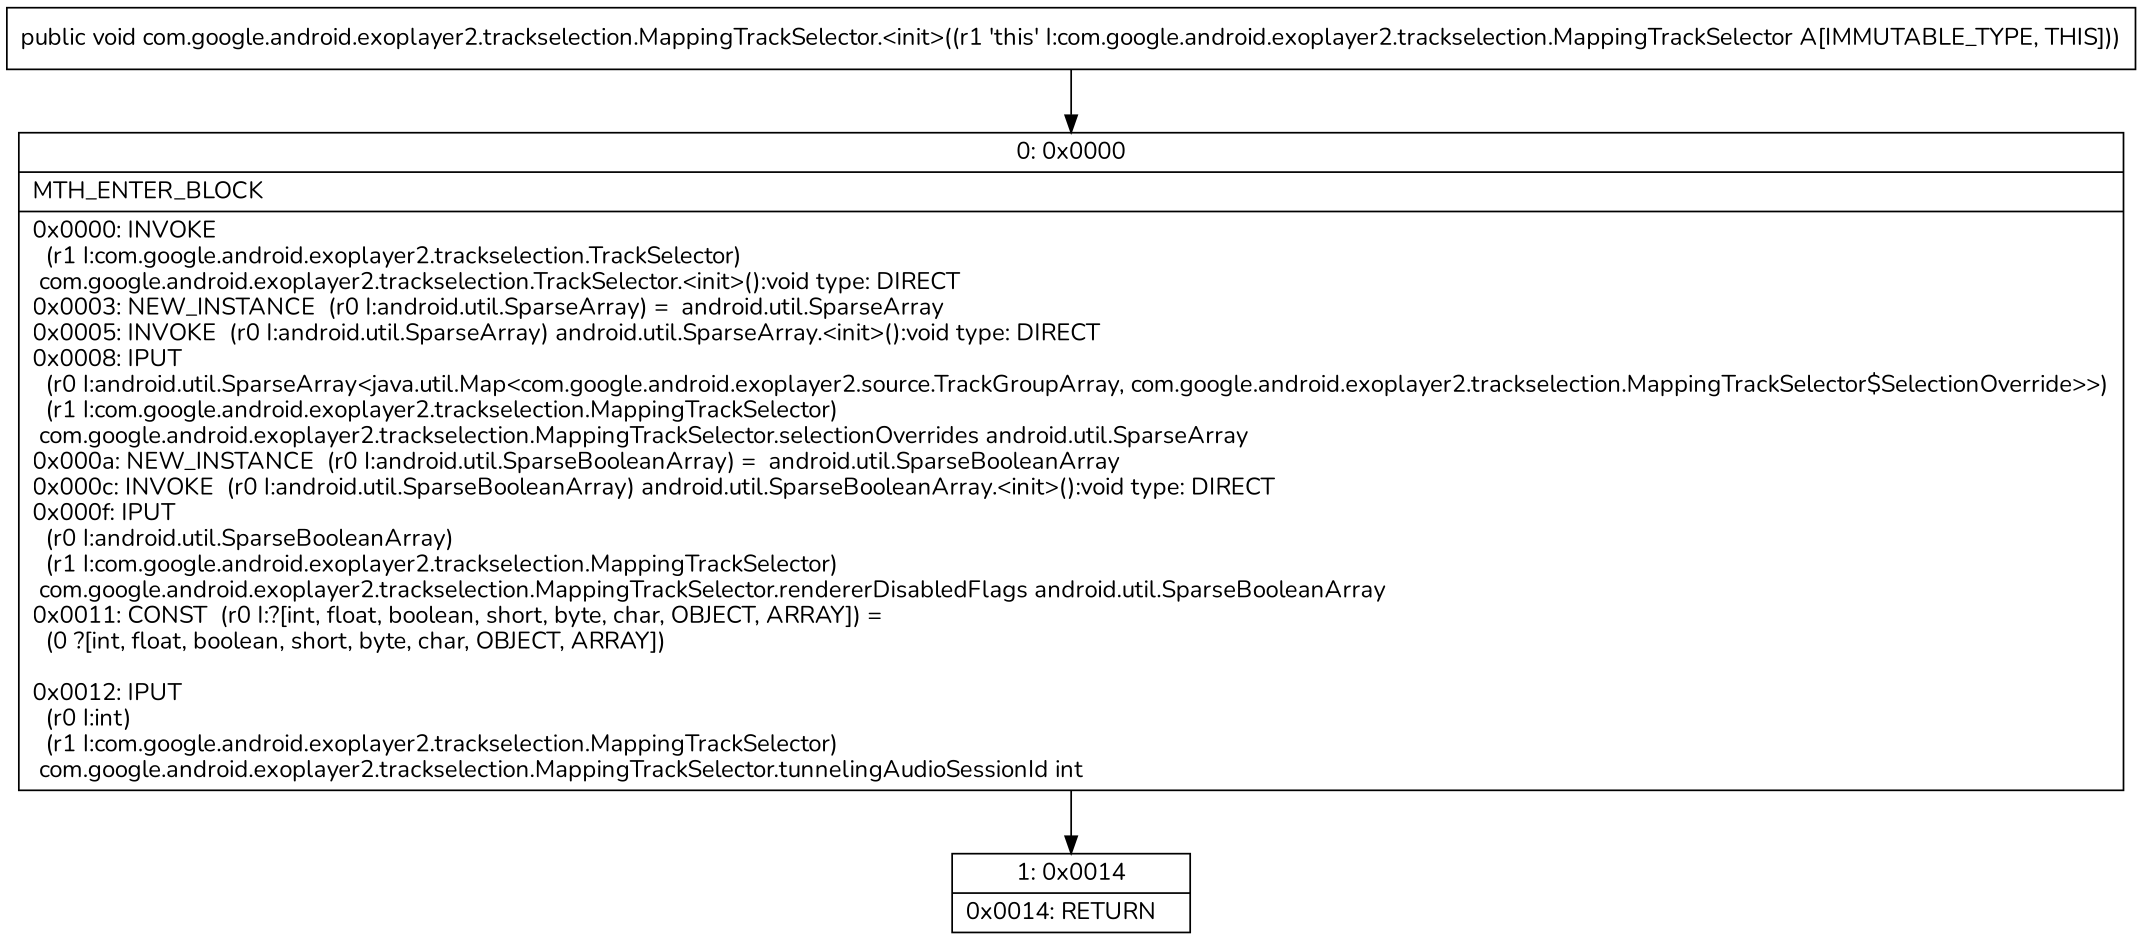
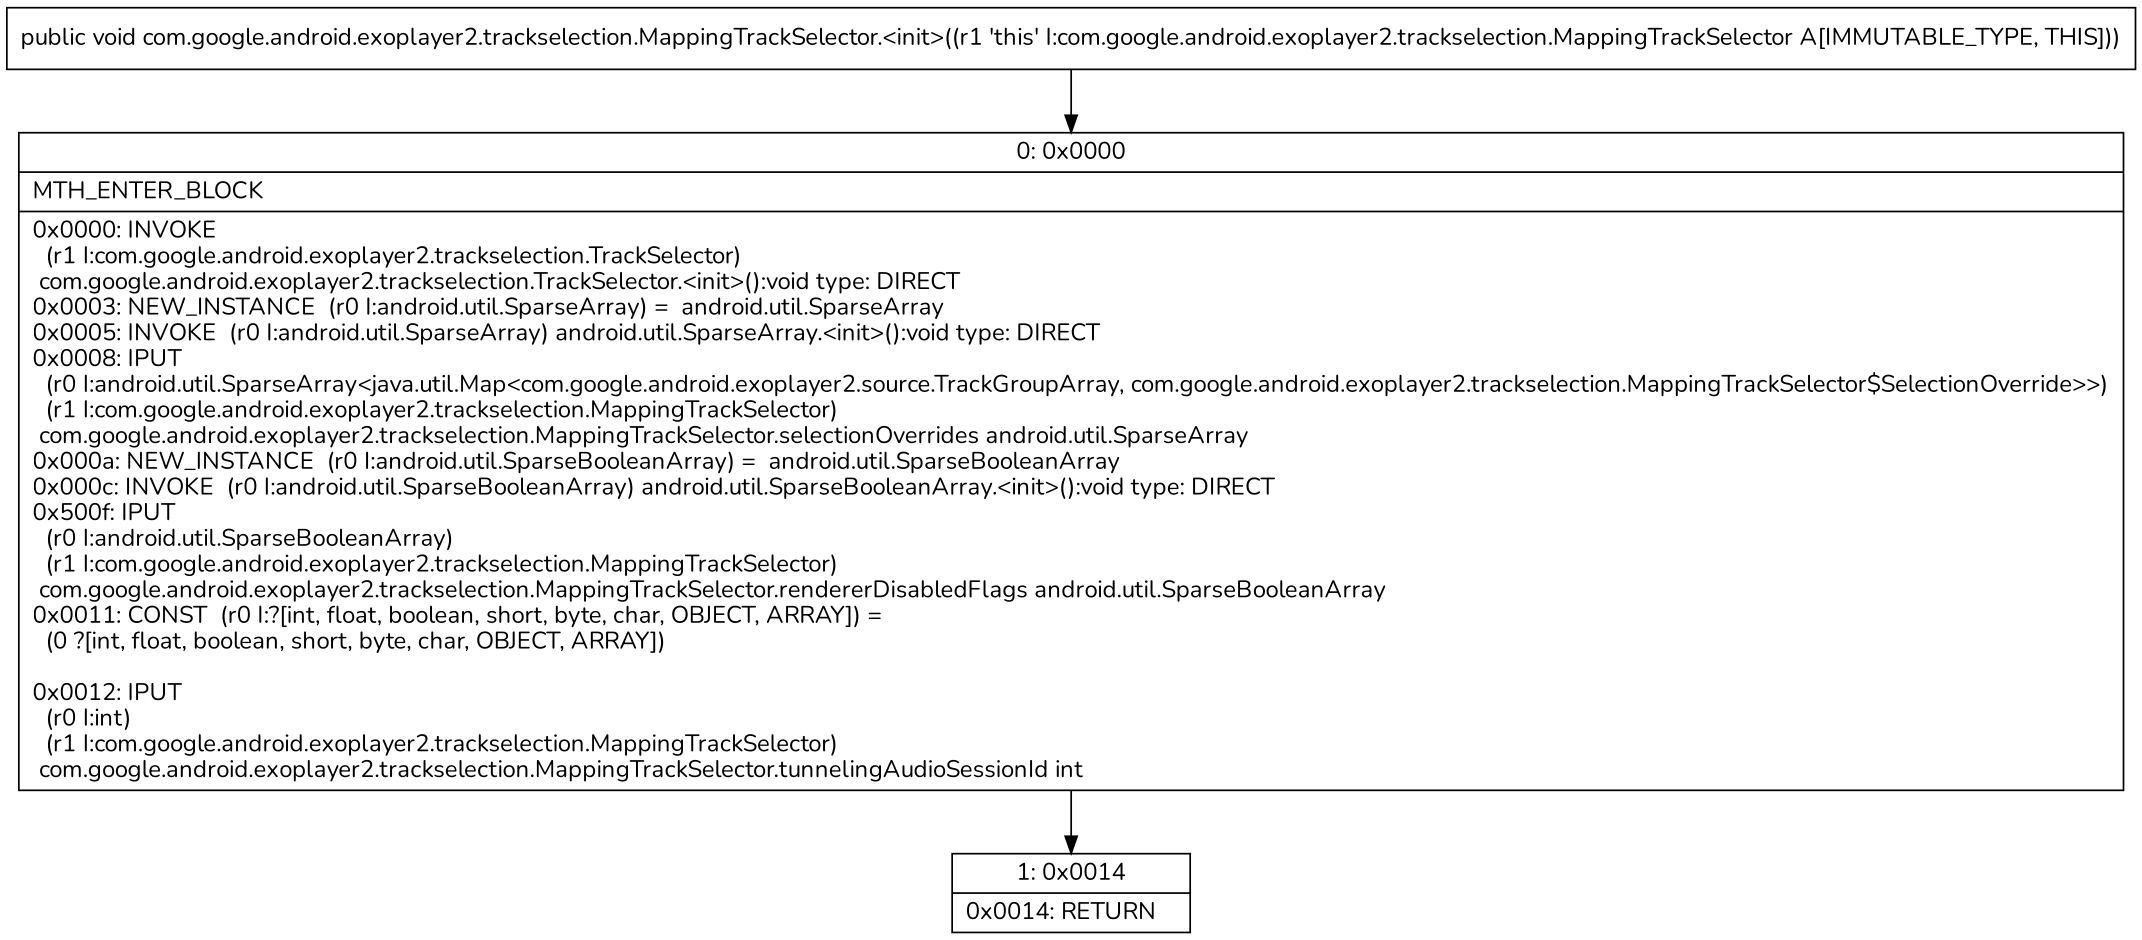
(110, 513) -> (110, 513)
